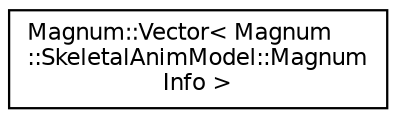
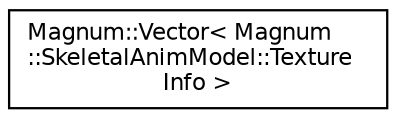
(198, 59) -> (198, 59)
